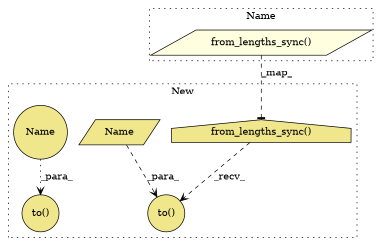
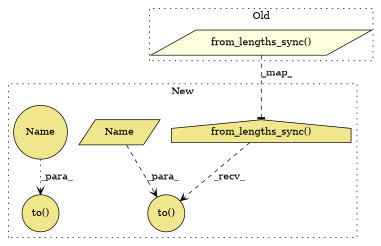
(261, 16) -> (261, 16)
